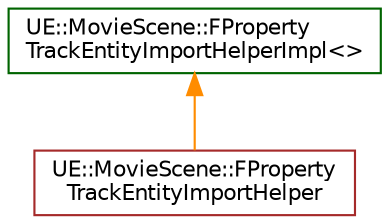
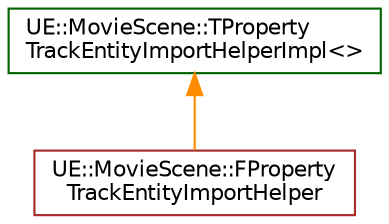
(195, 41) -> (195, 41)
